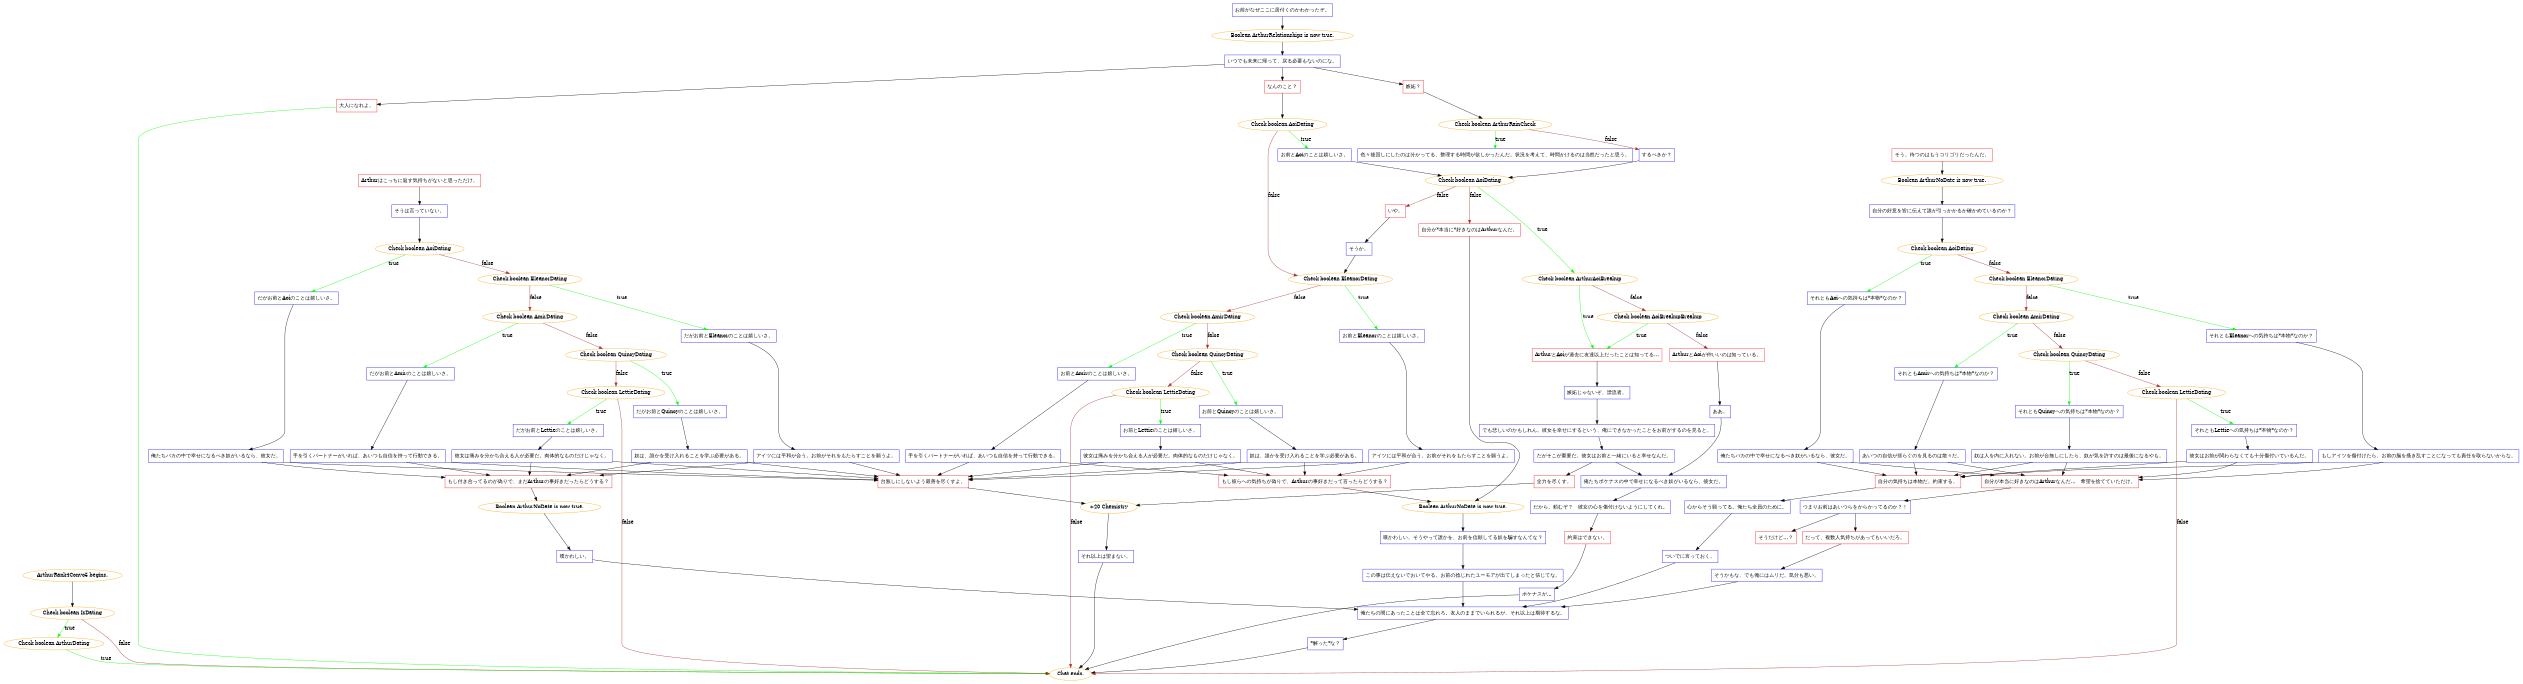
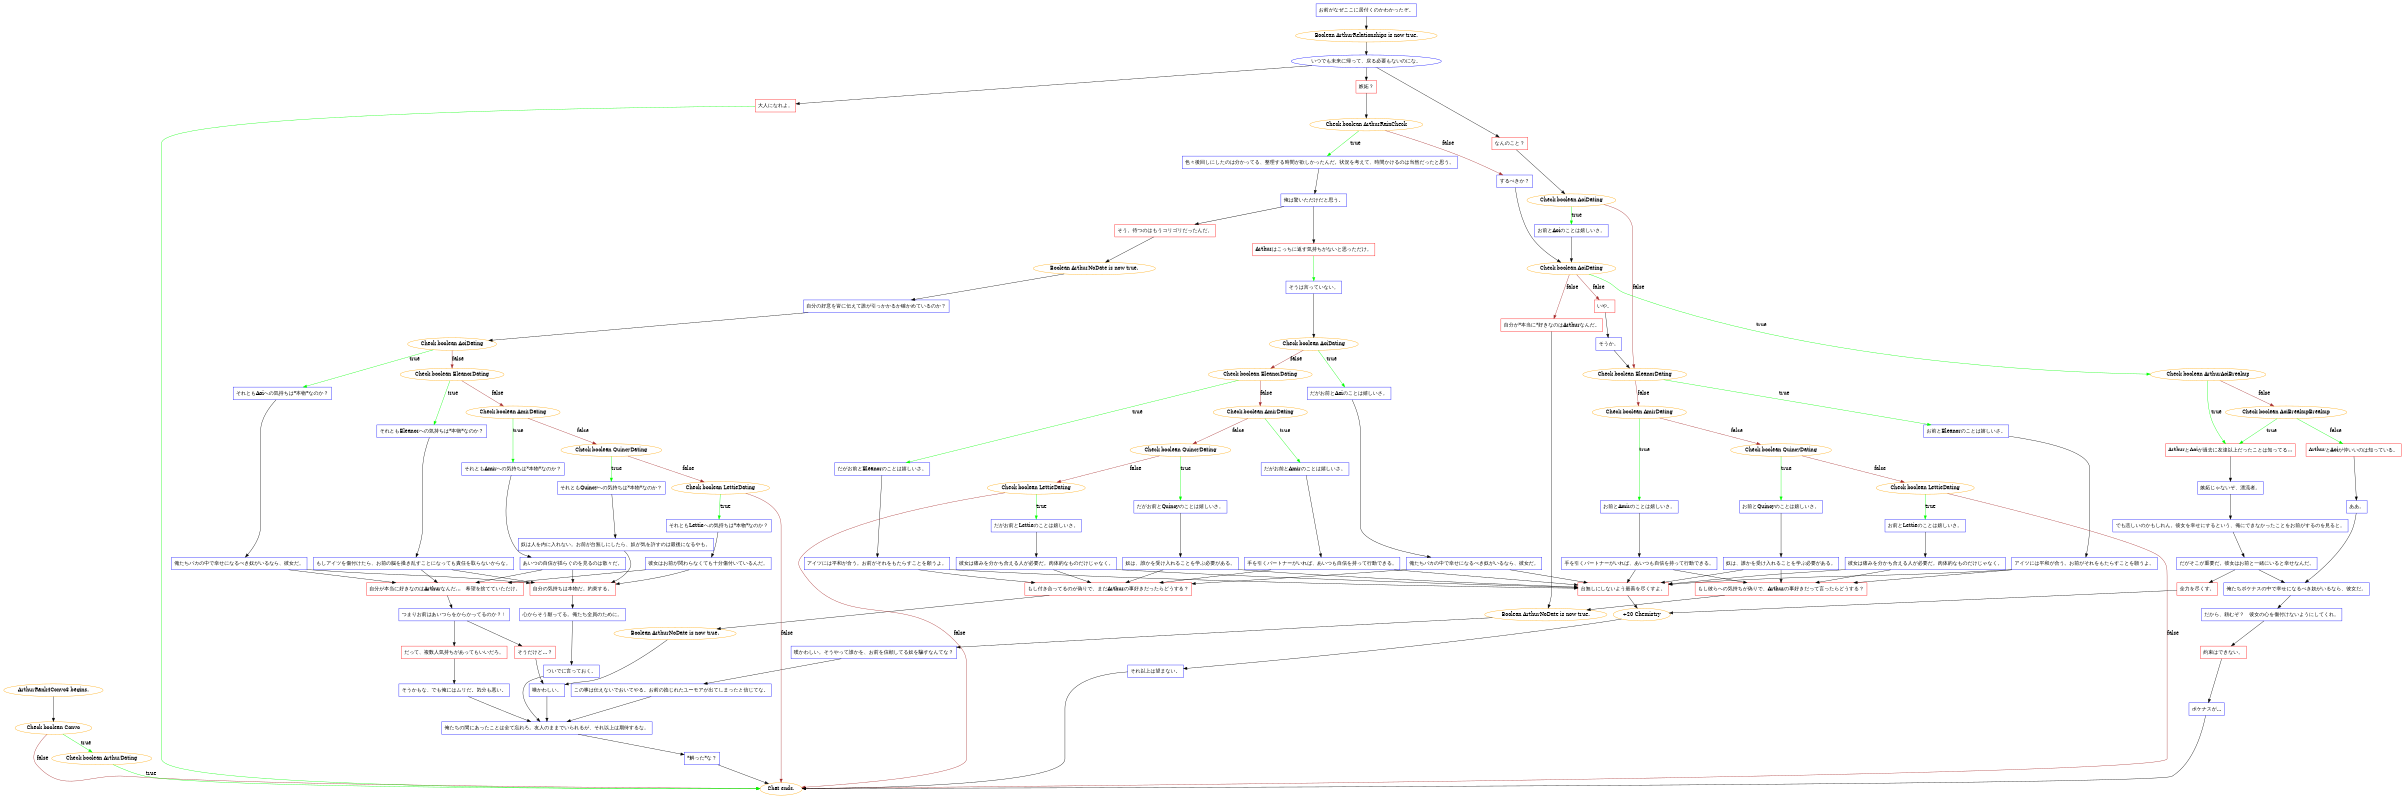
(1282, 61) -> (1366, 61)
(420, 194) -> (1314, 267)
none -> (1314, 200)
(1686, 335) -> (2318, 430)
(2065, 467) -> none
(72, 575) -> (53, 690)
(72, 613) -> (53, 728)
none -> (538, 670)
